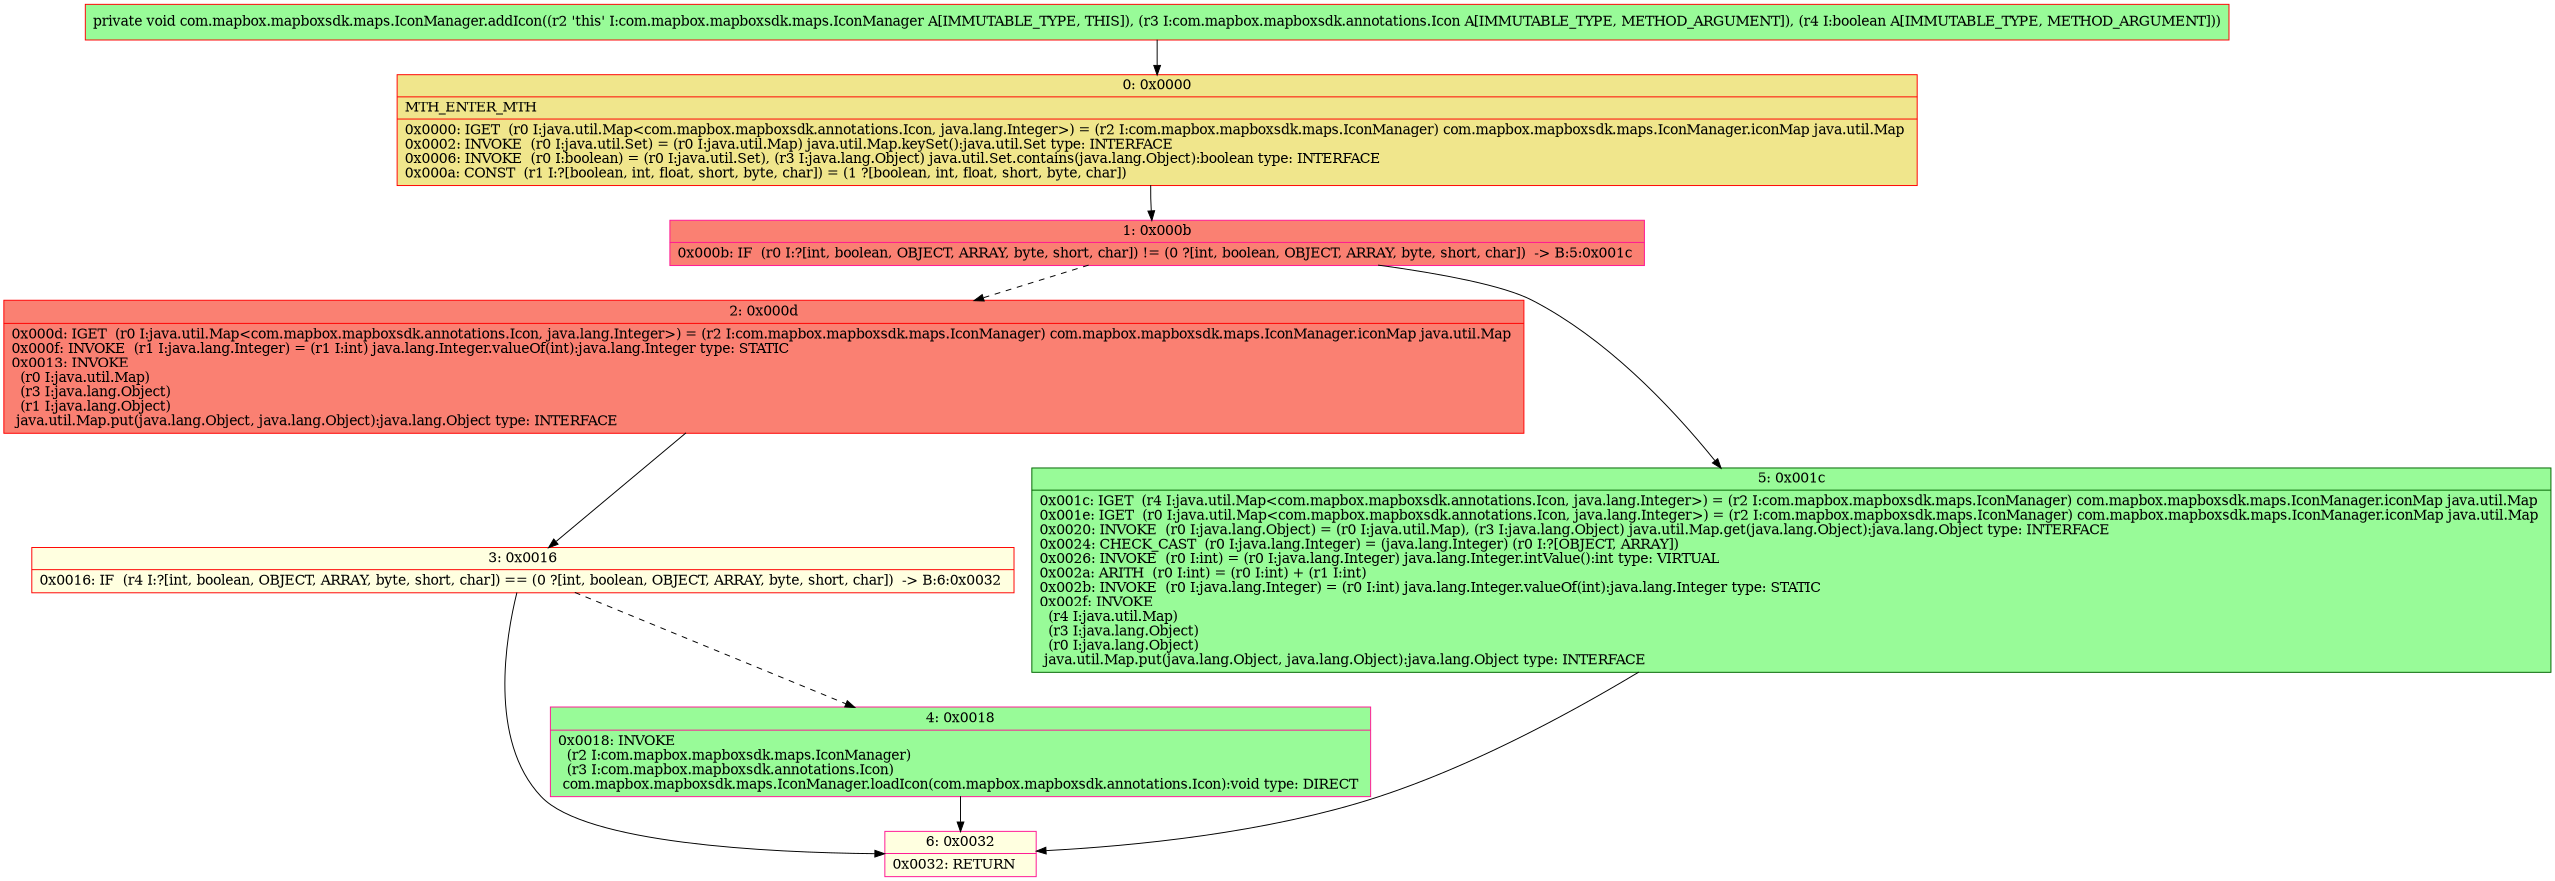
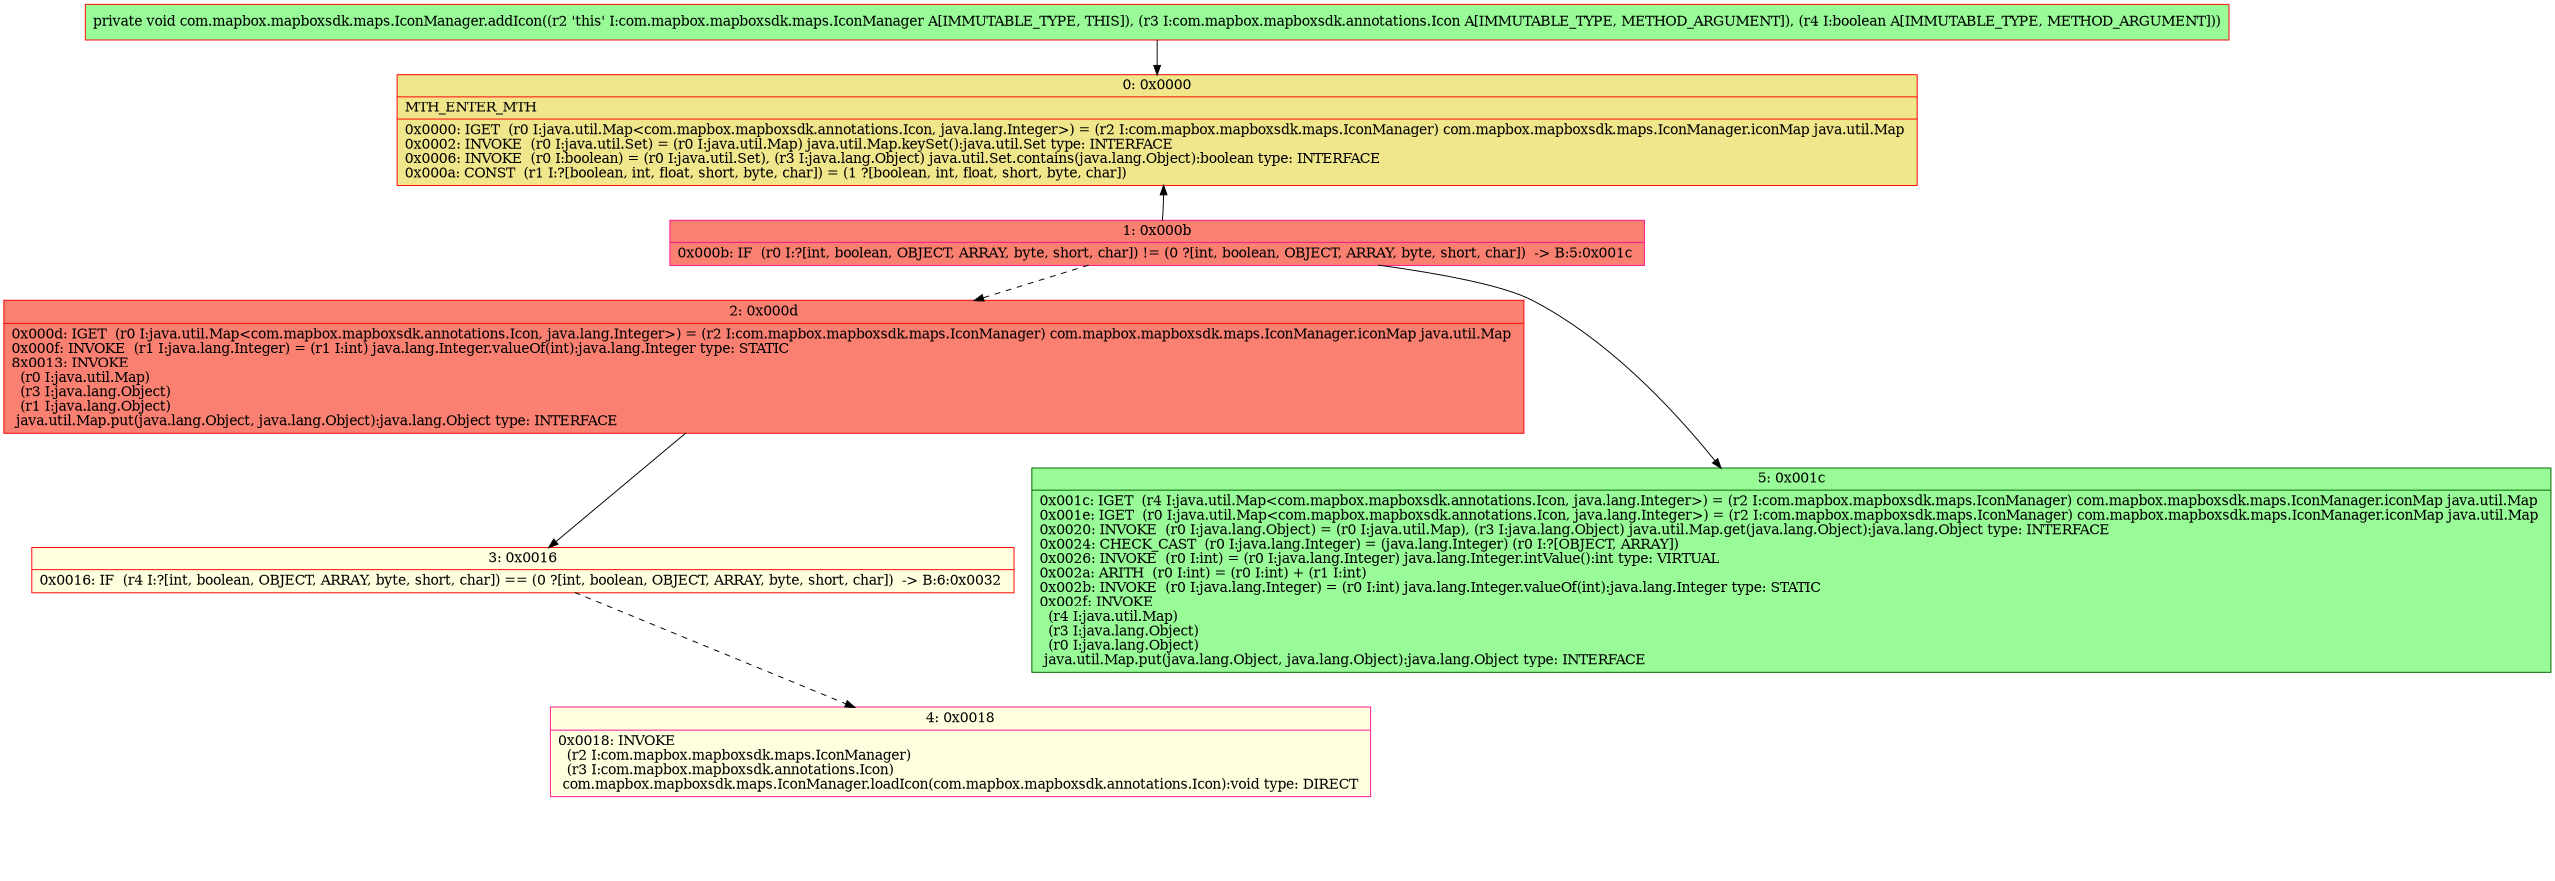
(1151, 198) -> (1163, 208)
(75, 363) -> (75, 363)
(961, 752) -> (961, 752)
(961, 854) -> none
